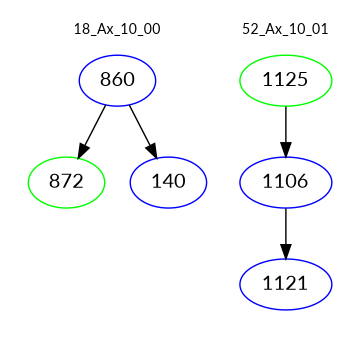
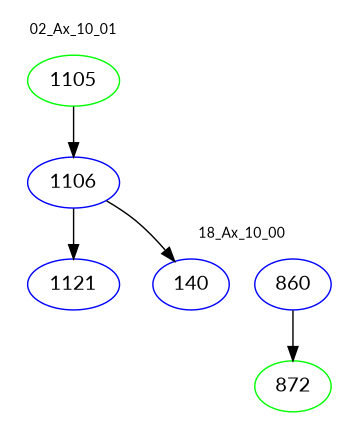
(286, 30) -> (74, 30)
(286, 81) -> (74, 81)
(140, 125) -> (151, 235)
